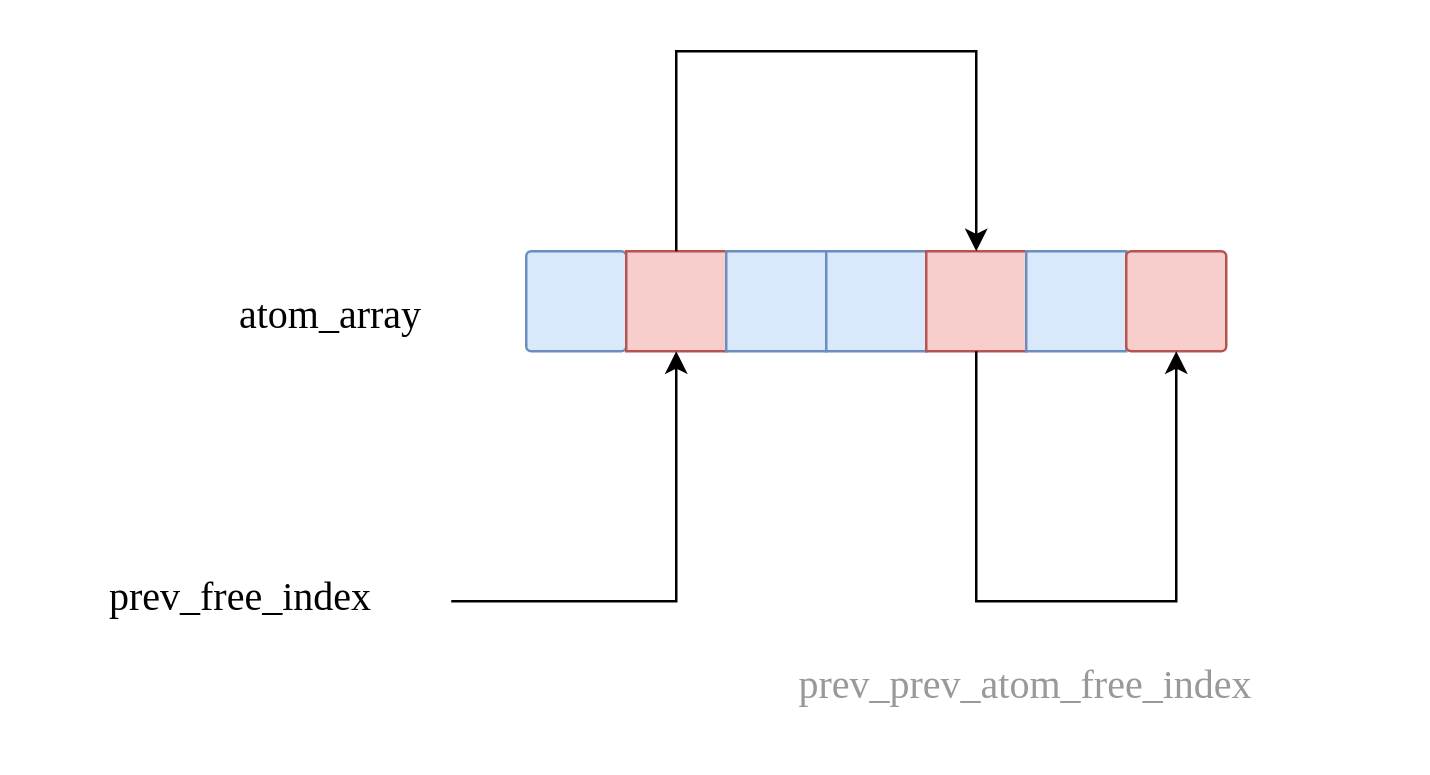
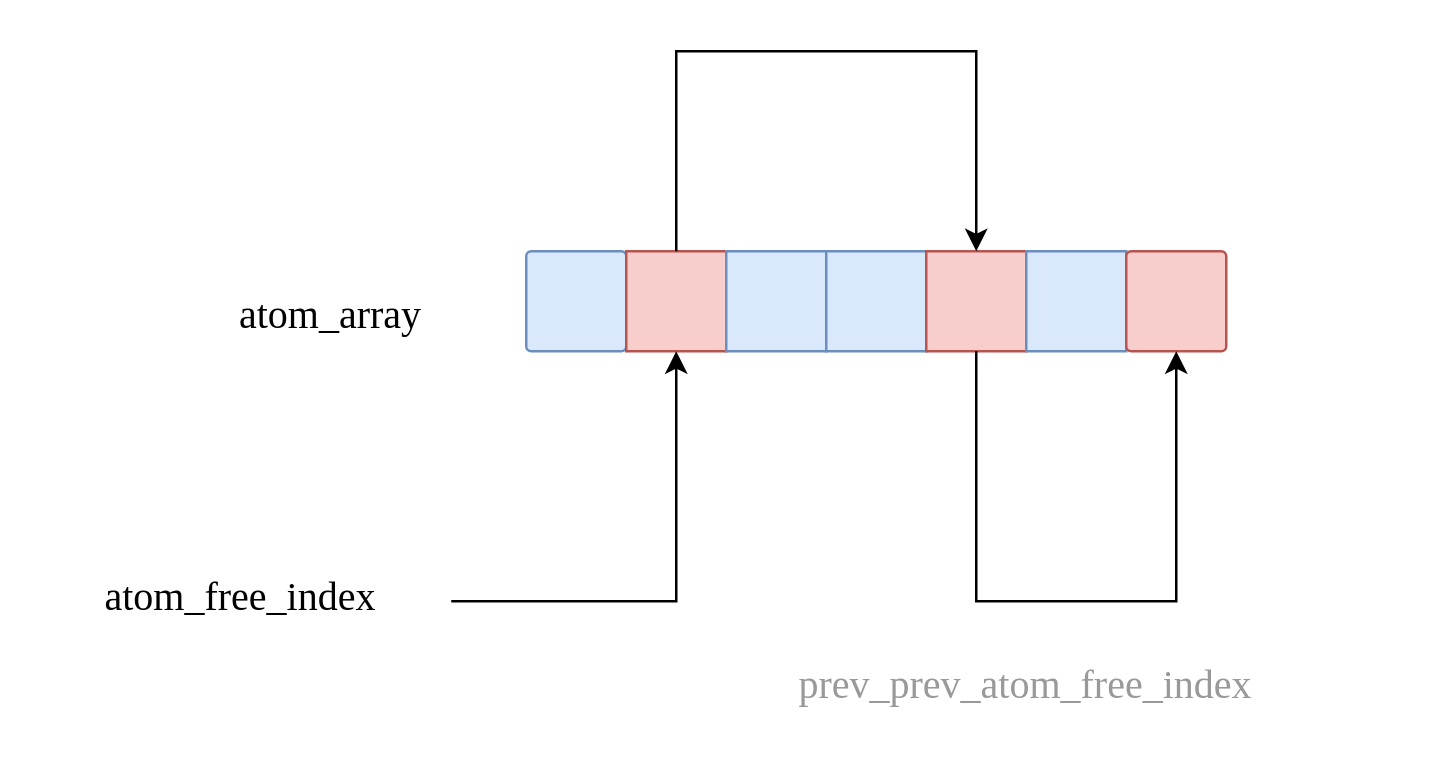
(241, 596) -> (241, 596)
